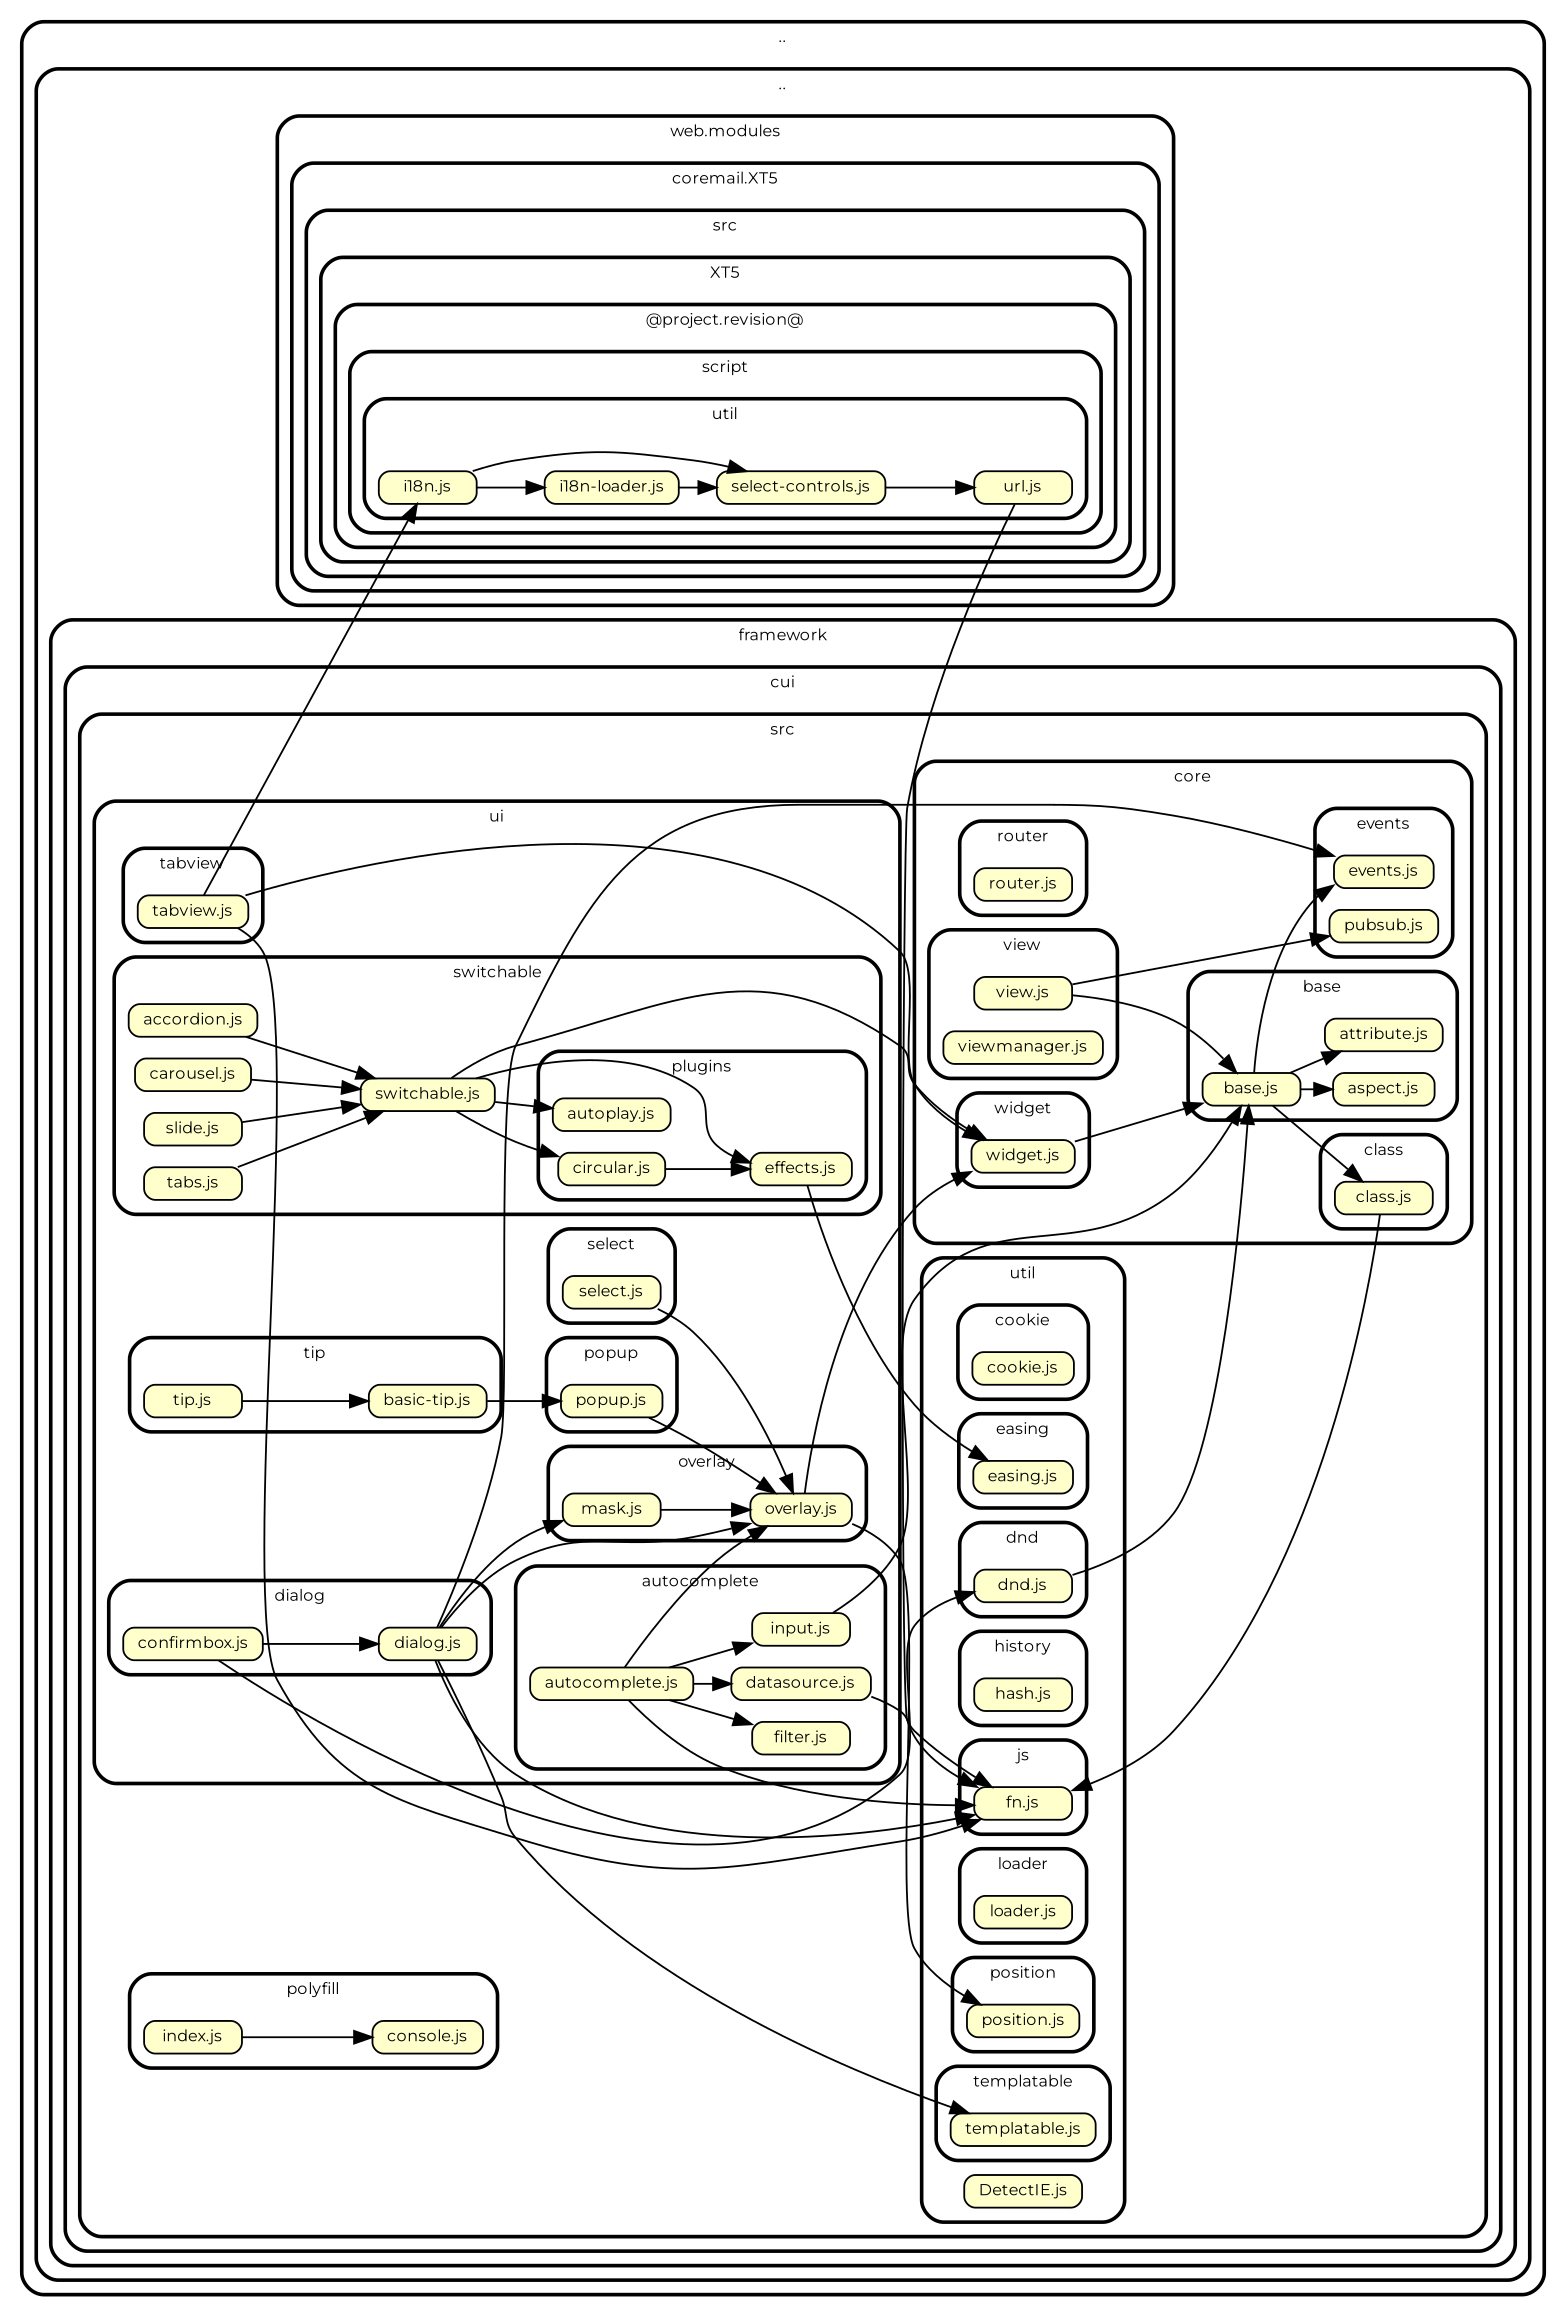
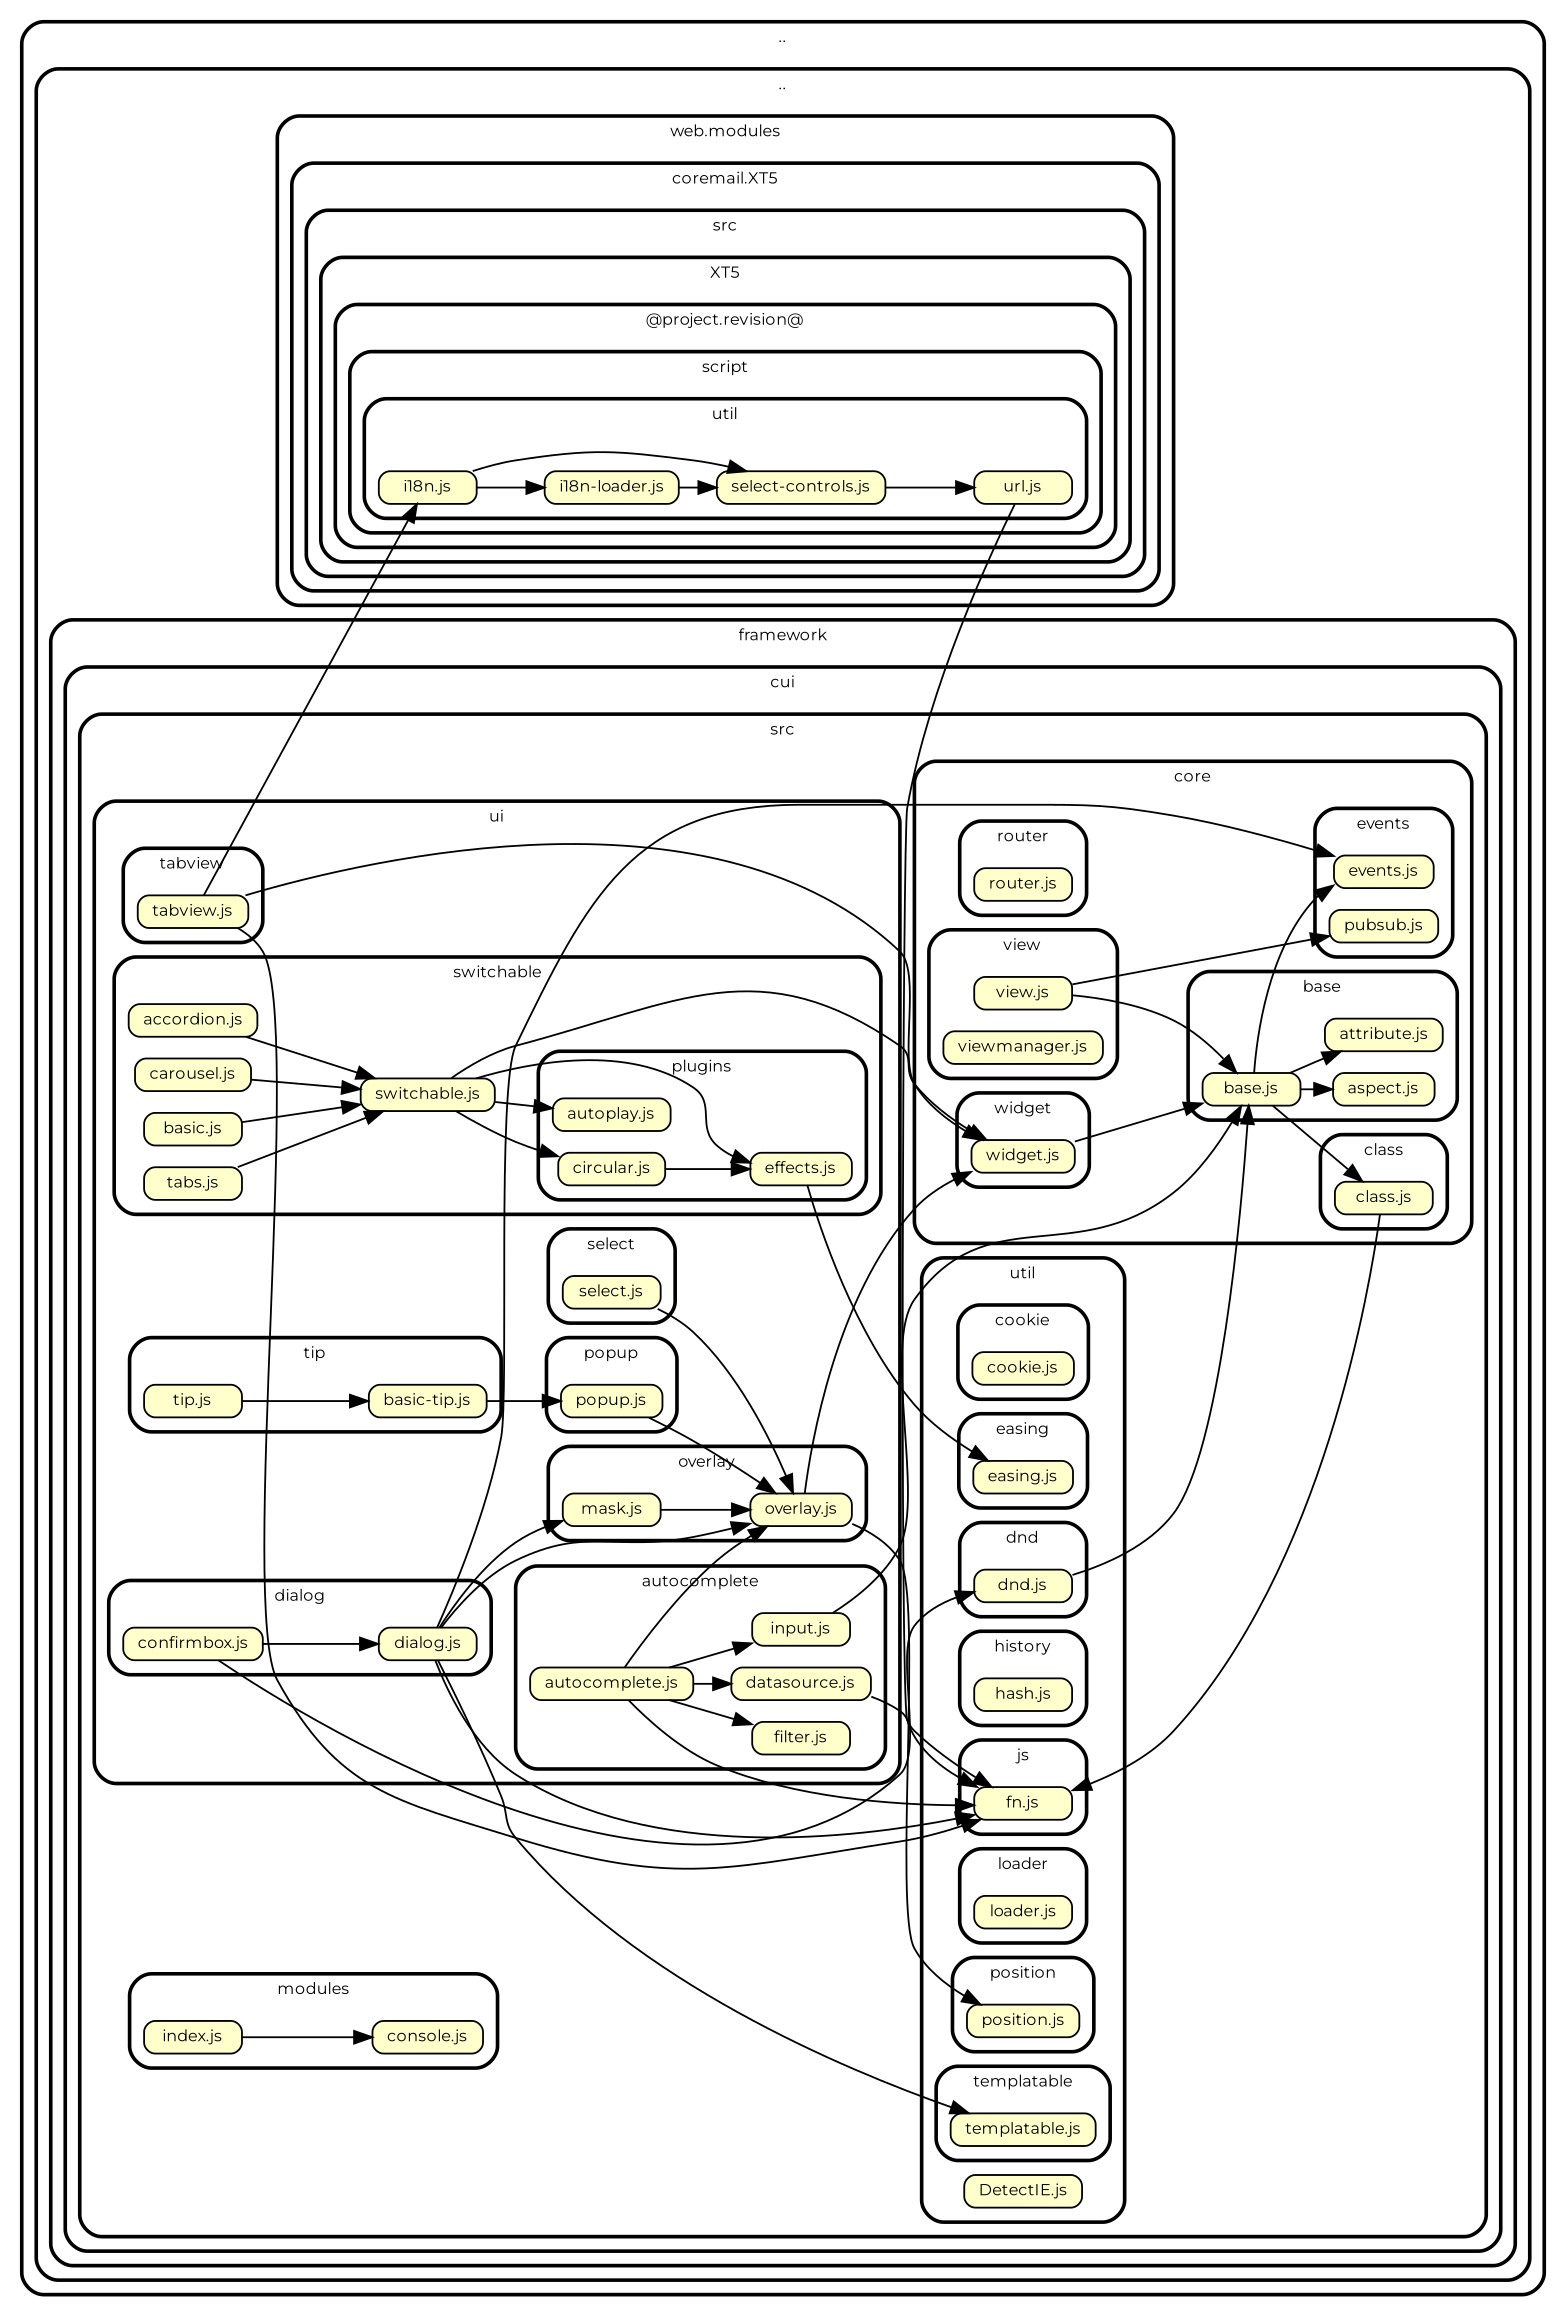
(193, 1129) -> (193, 1129)
(314, 1990) -> (314, 1990)
